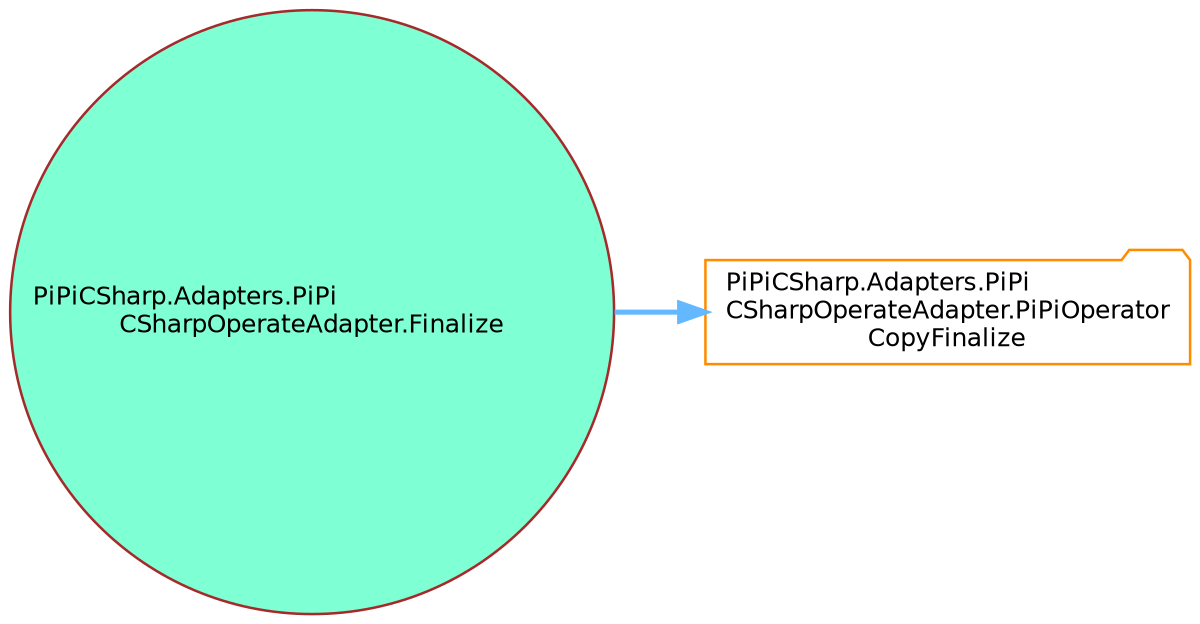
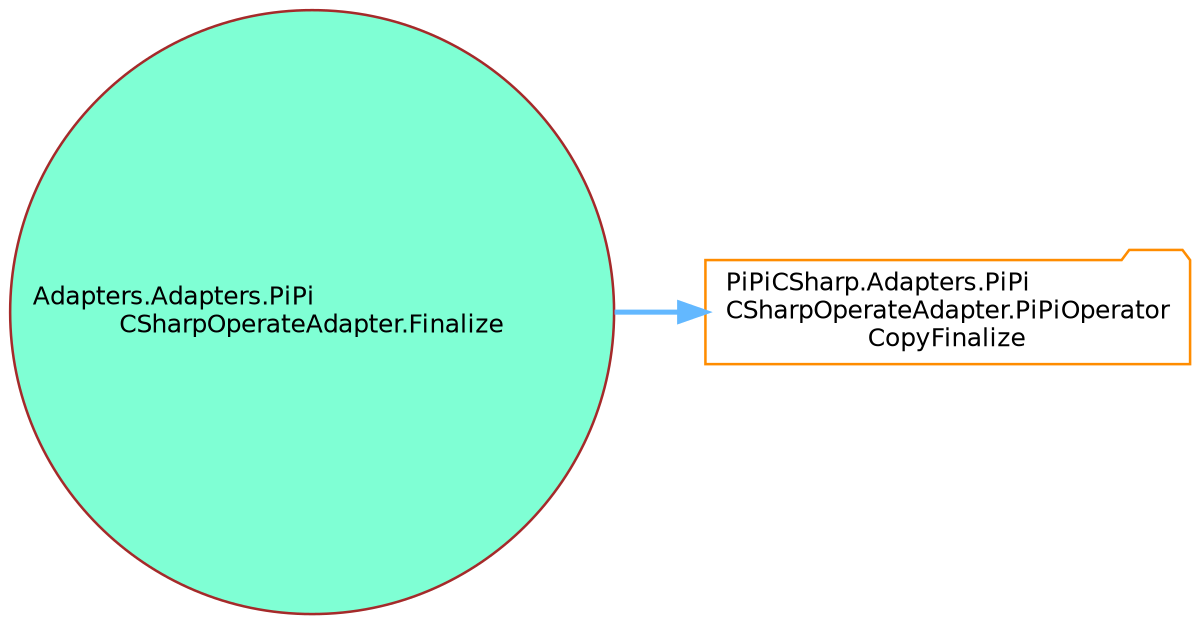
(312, 312) -> (312, 312)
